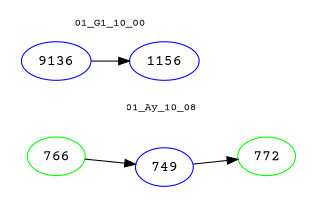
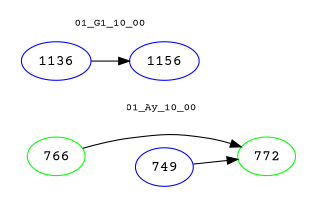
(56, 61) -> (56, 61)
(161, 108) -> (161, 108)
(105, 161) -> (156, 135)
